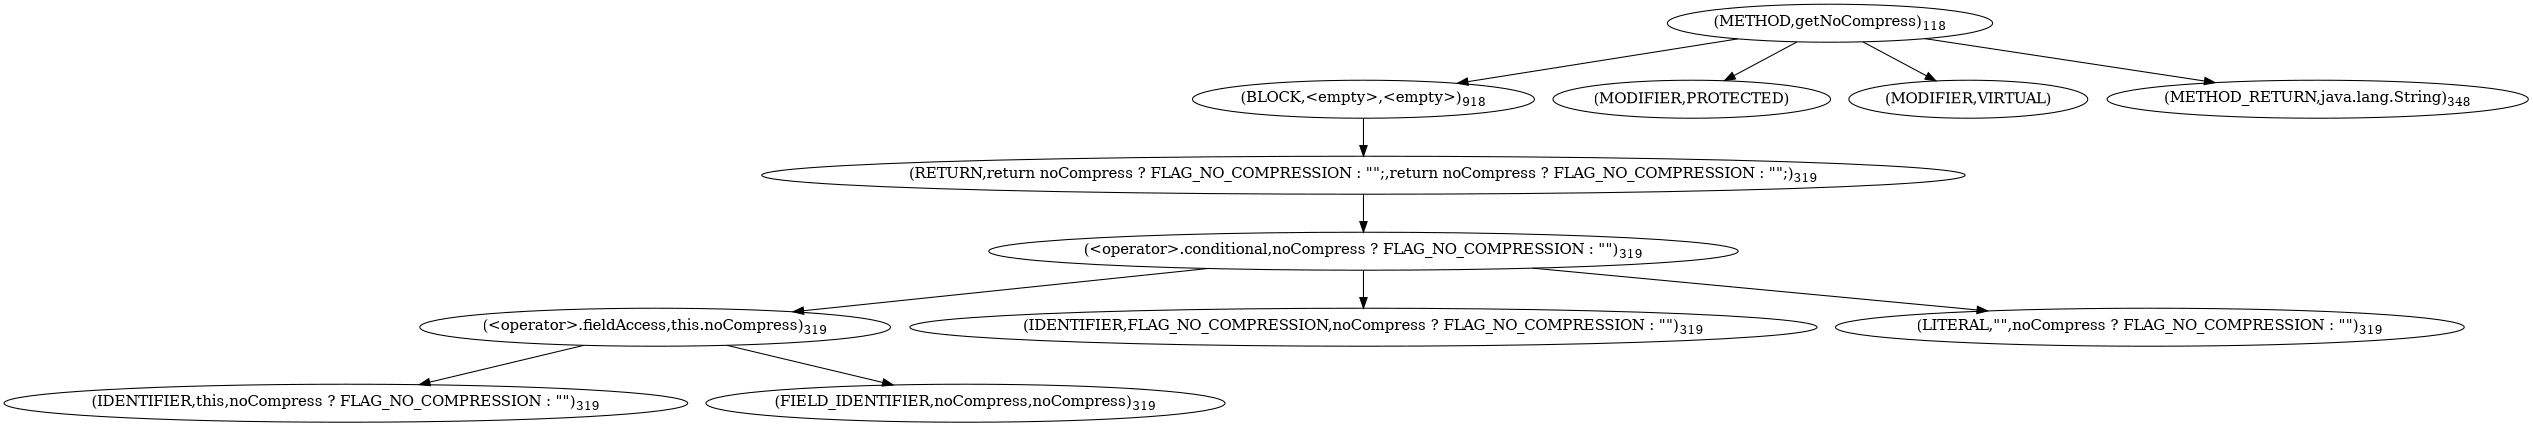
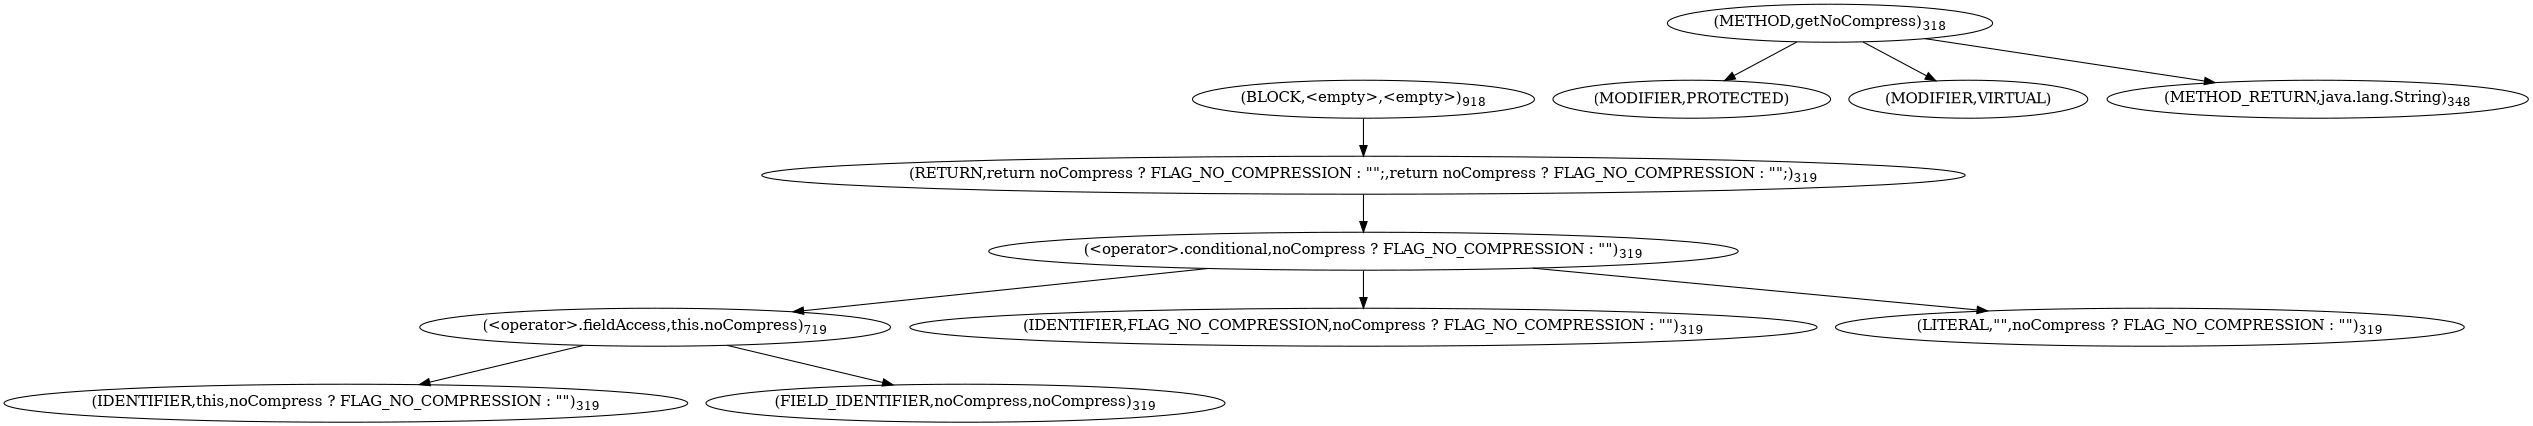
(1935, 22) -> (1935, 22)
(1603, 60) -> none
(816, 326) -> (816, 326)
